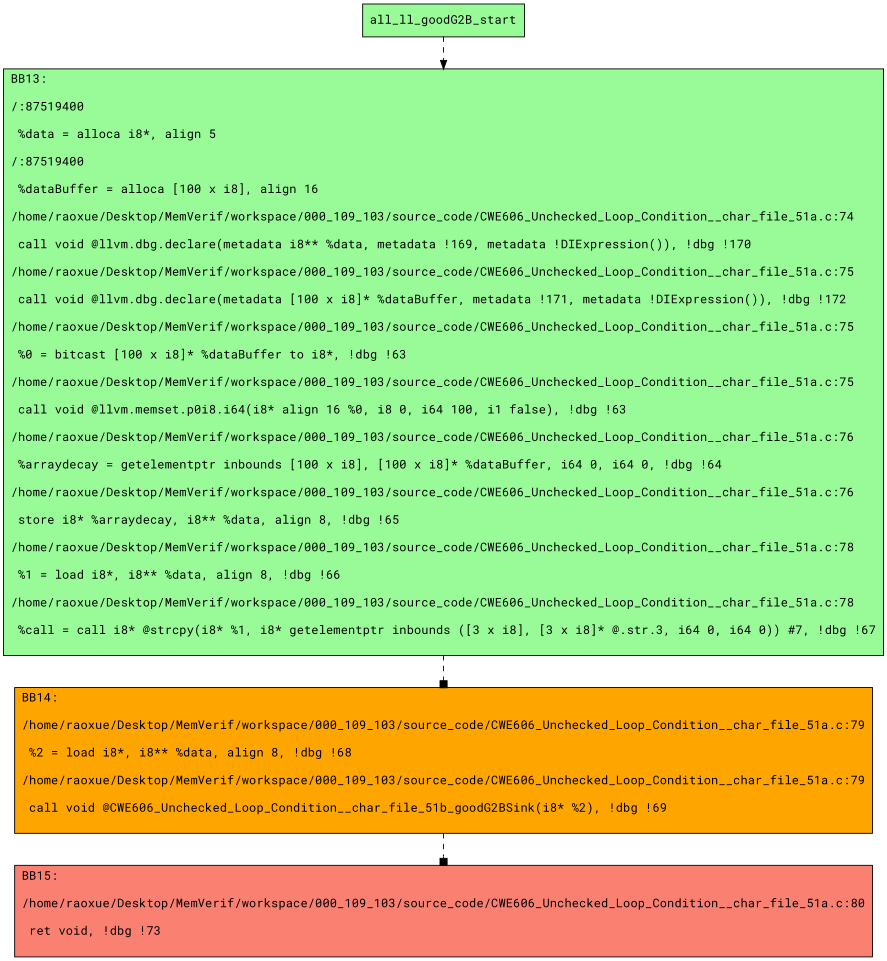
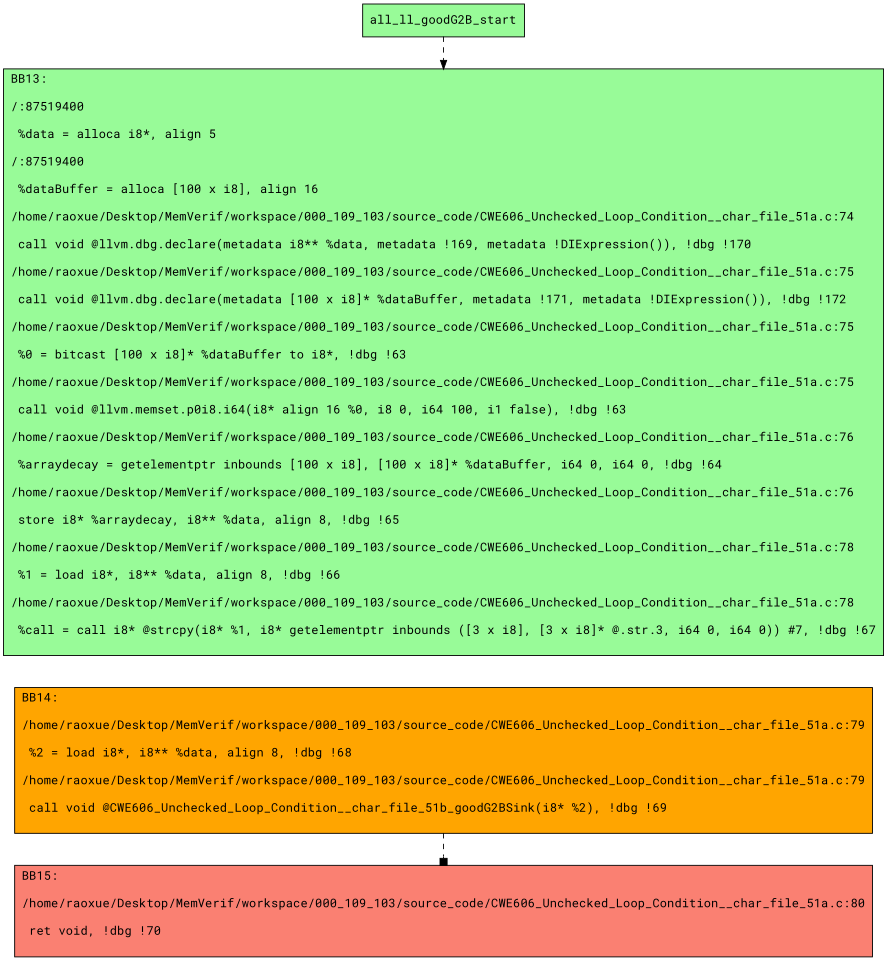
(444, 667) -> none
(92, 931) -> (92, 931)
